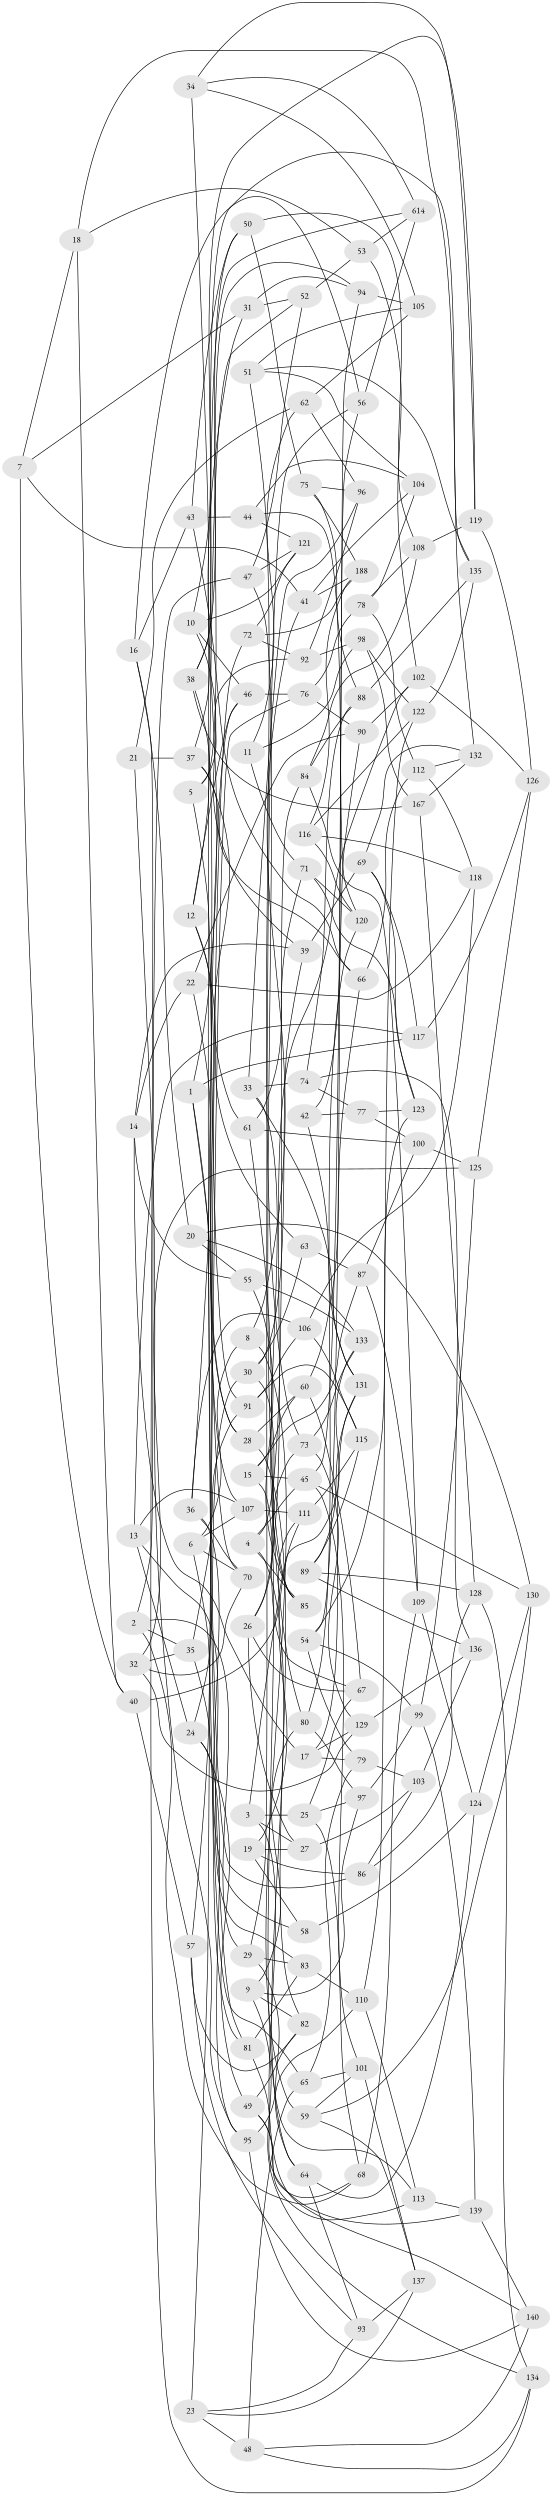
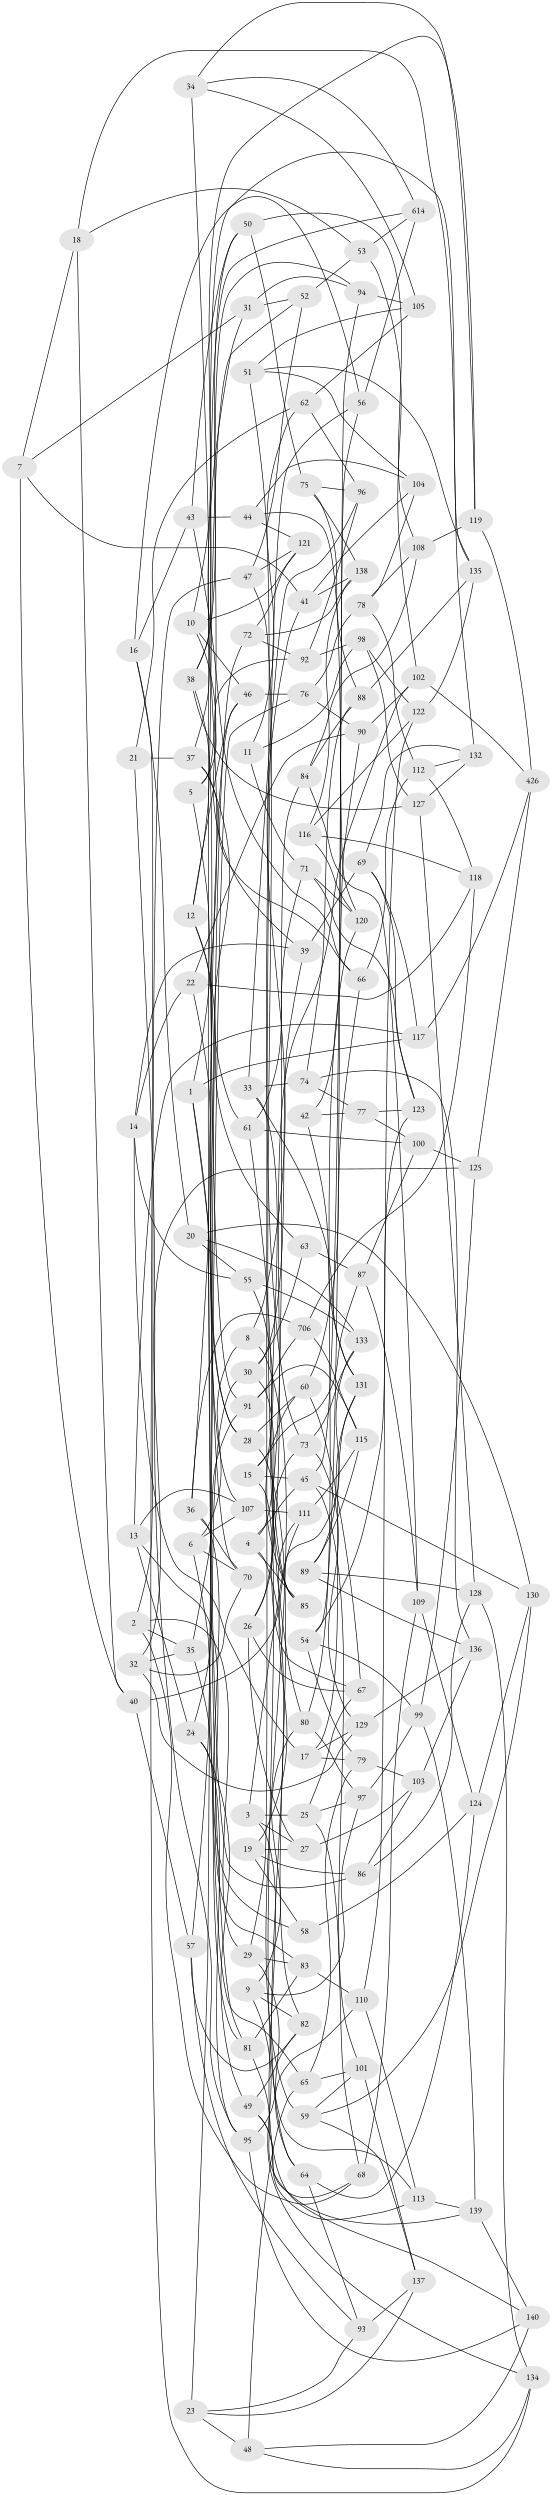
(362, 571) -> (362, 571)
(533, 781) -> (533, 781)
(419, 804) -> (419, 804)
(305, 1329) -> (305, 1329)
